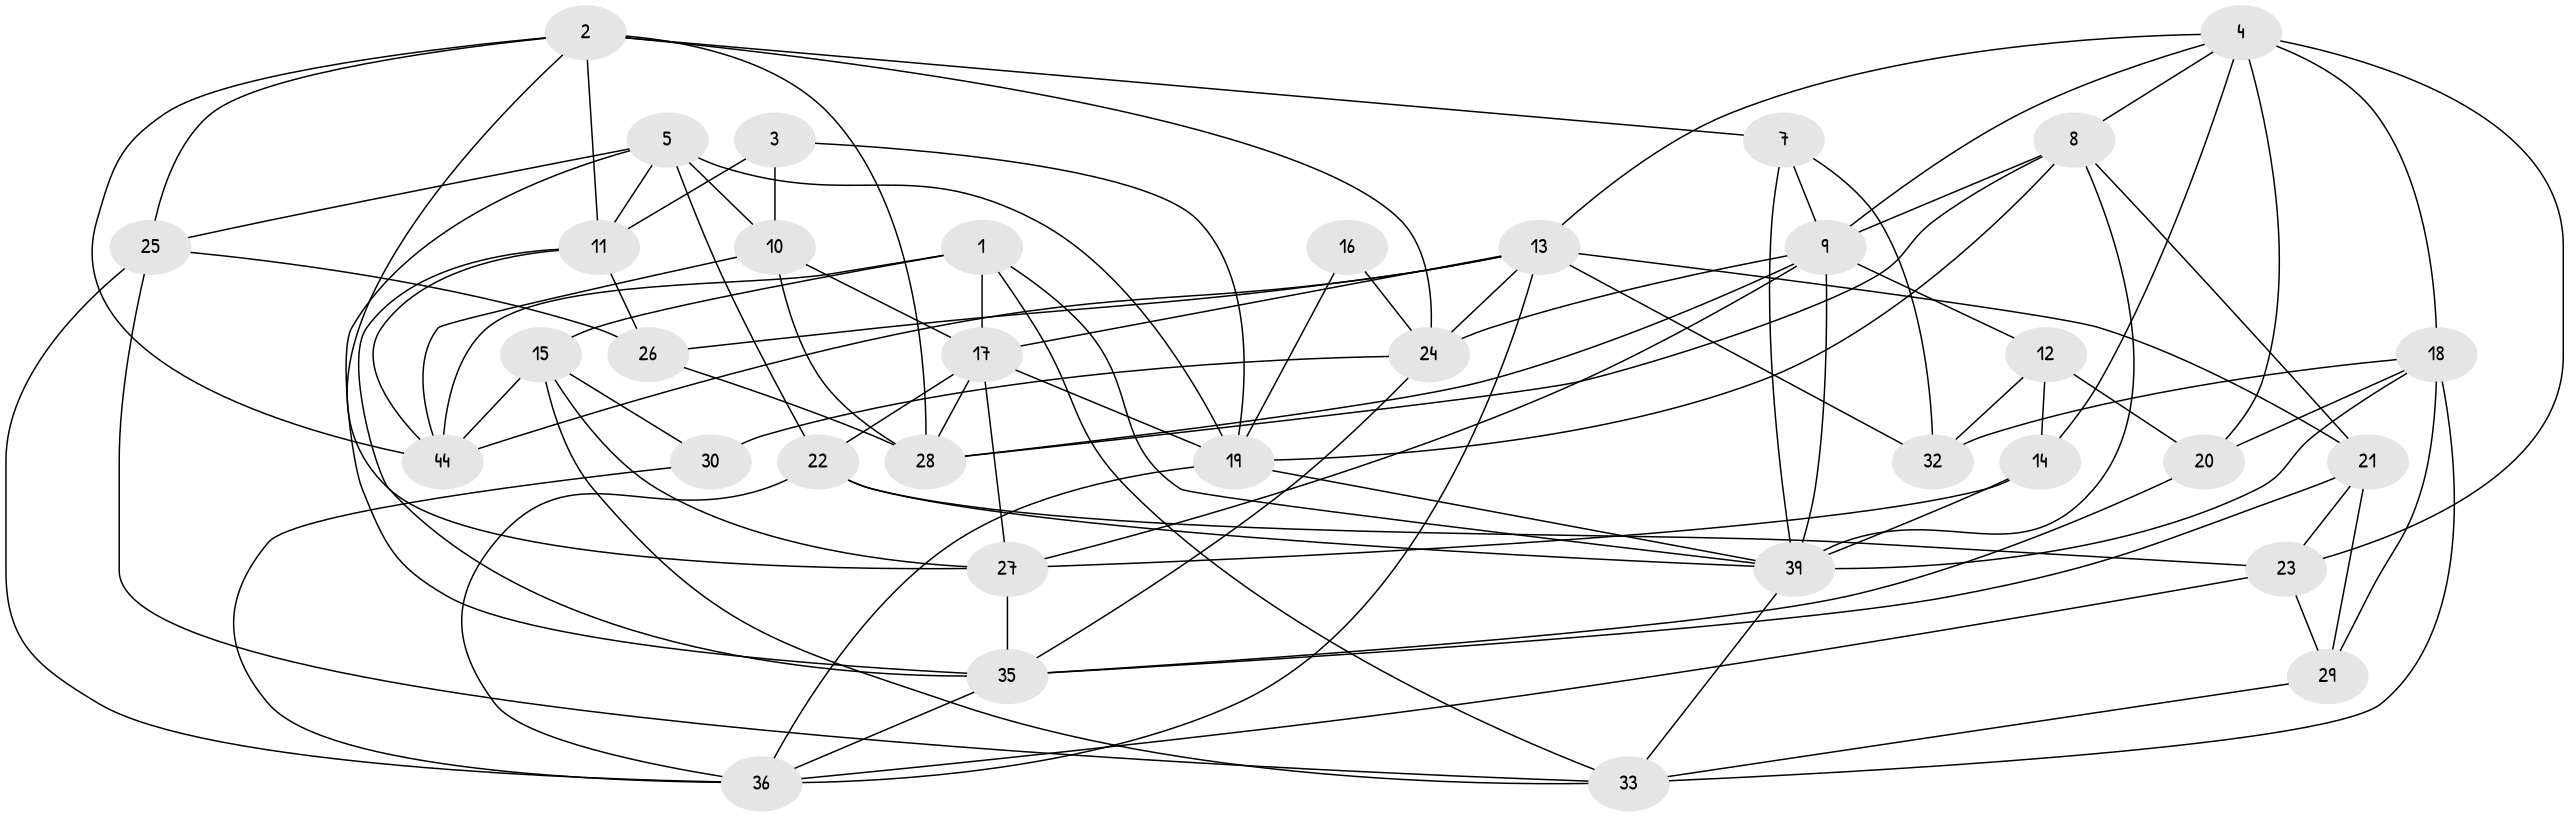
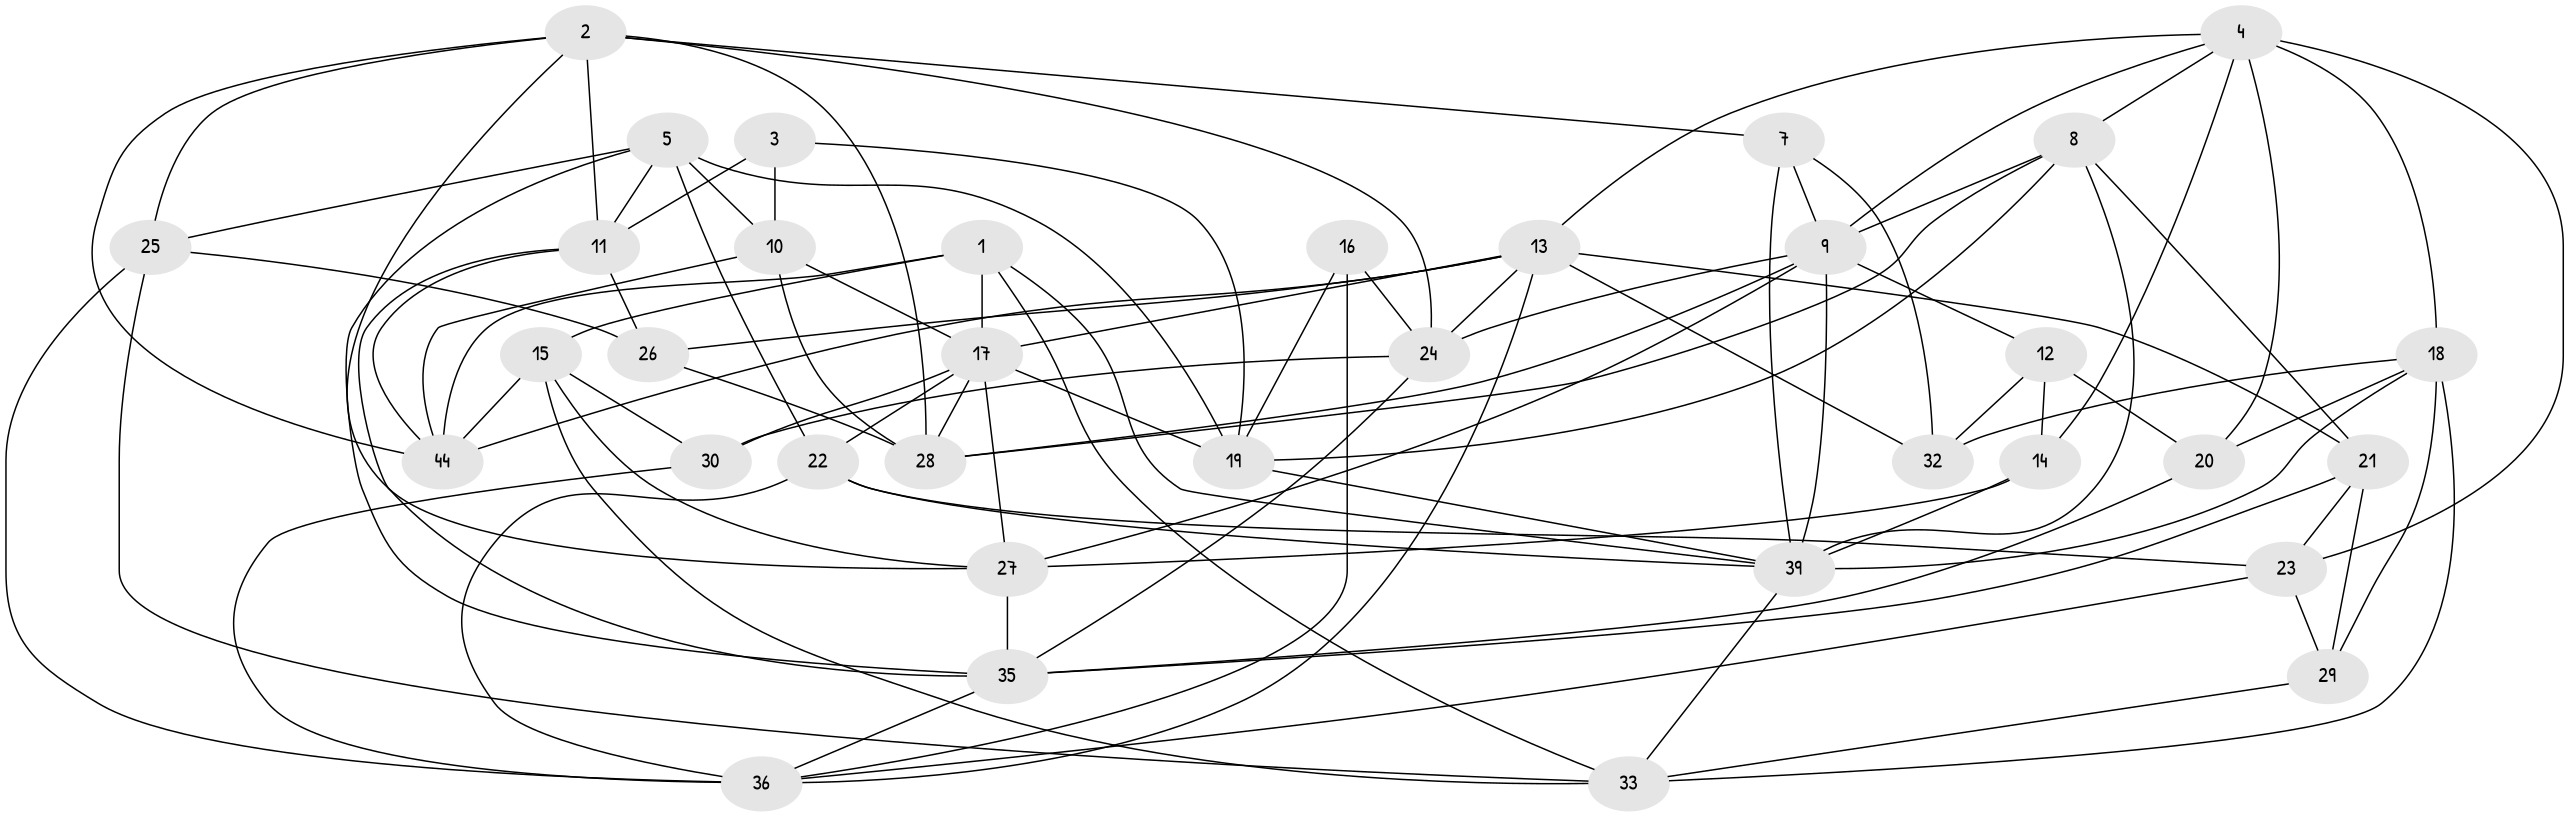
none -> (861, 402)
(942, 551) -> (1217, 679)
